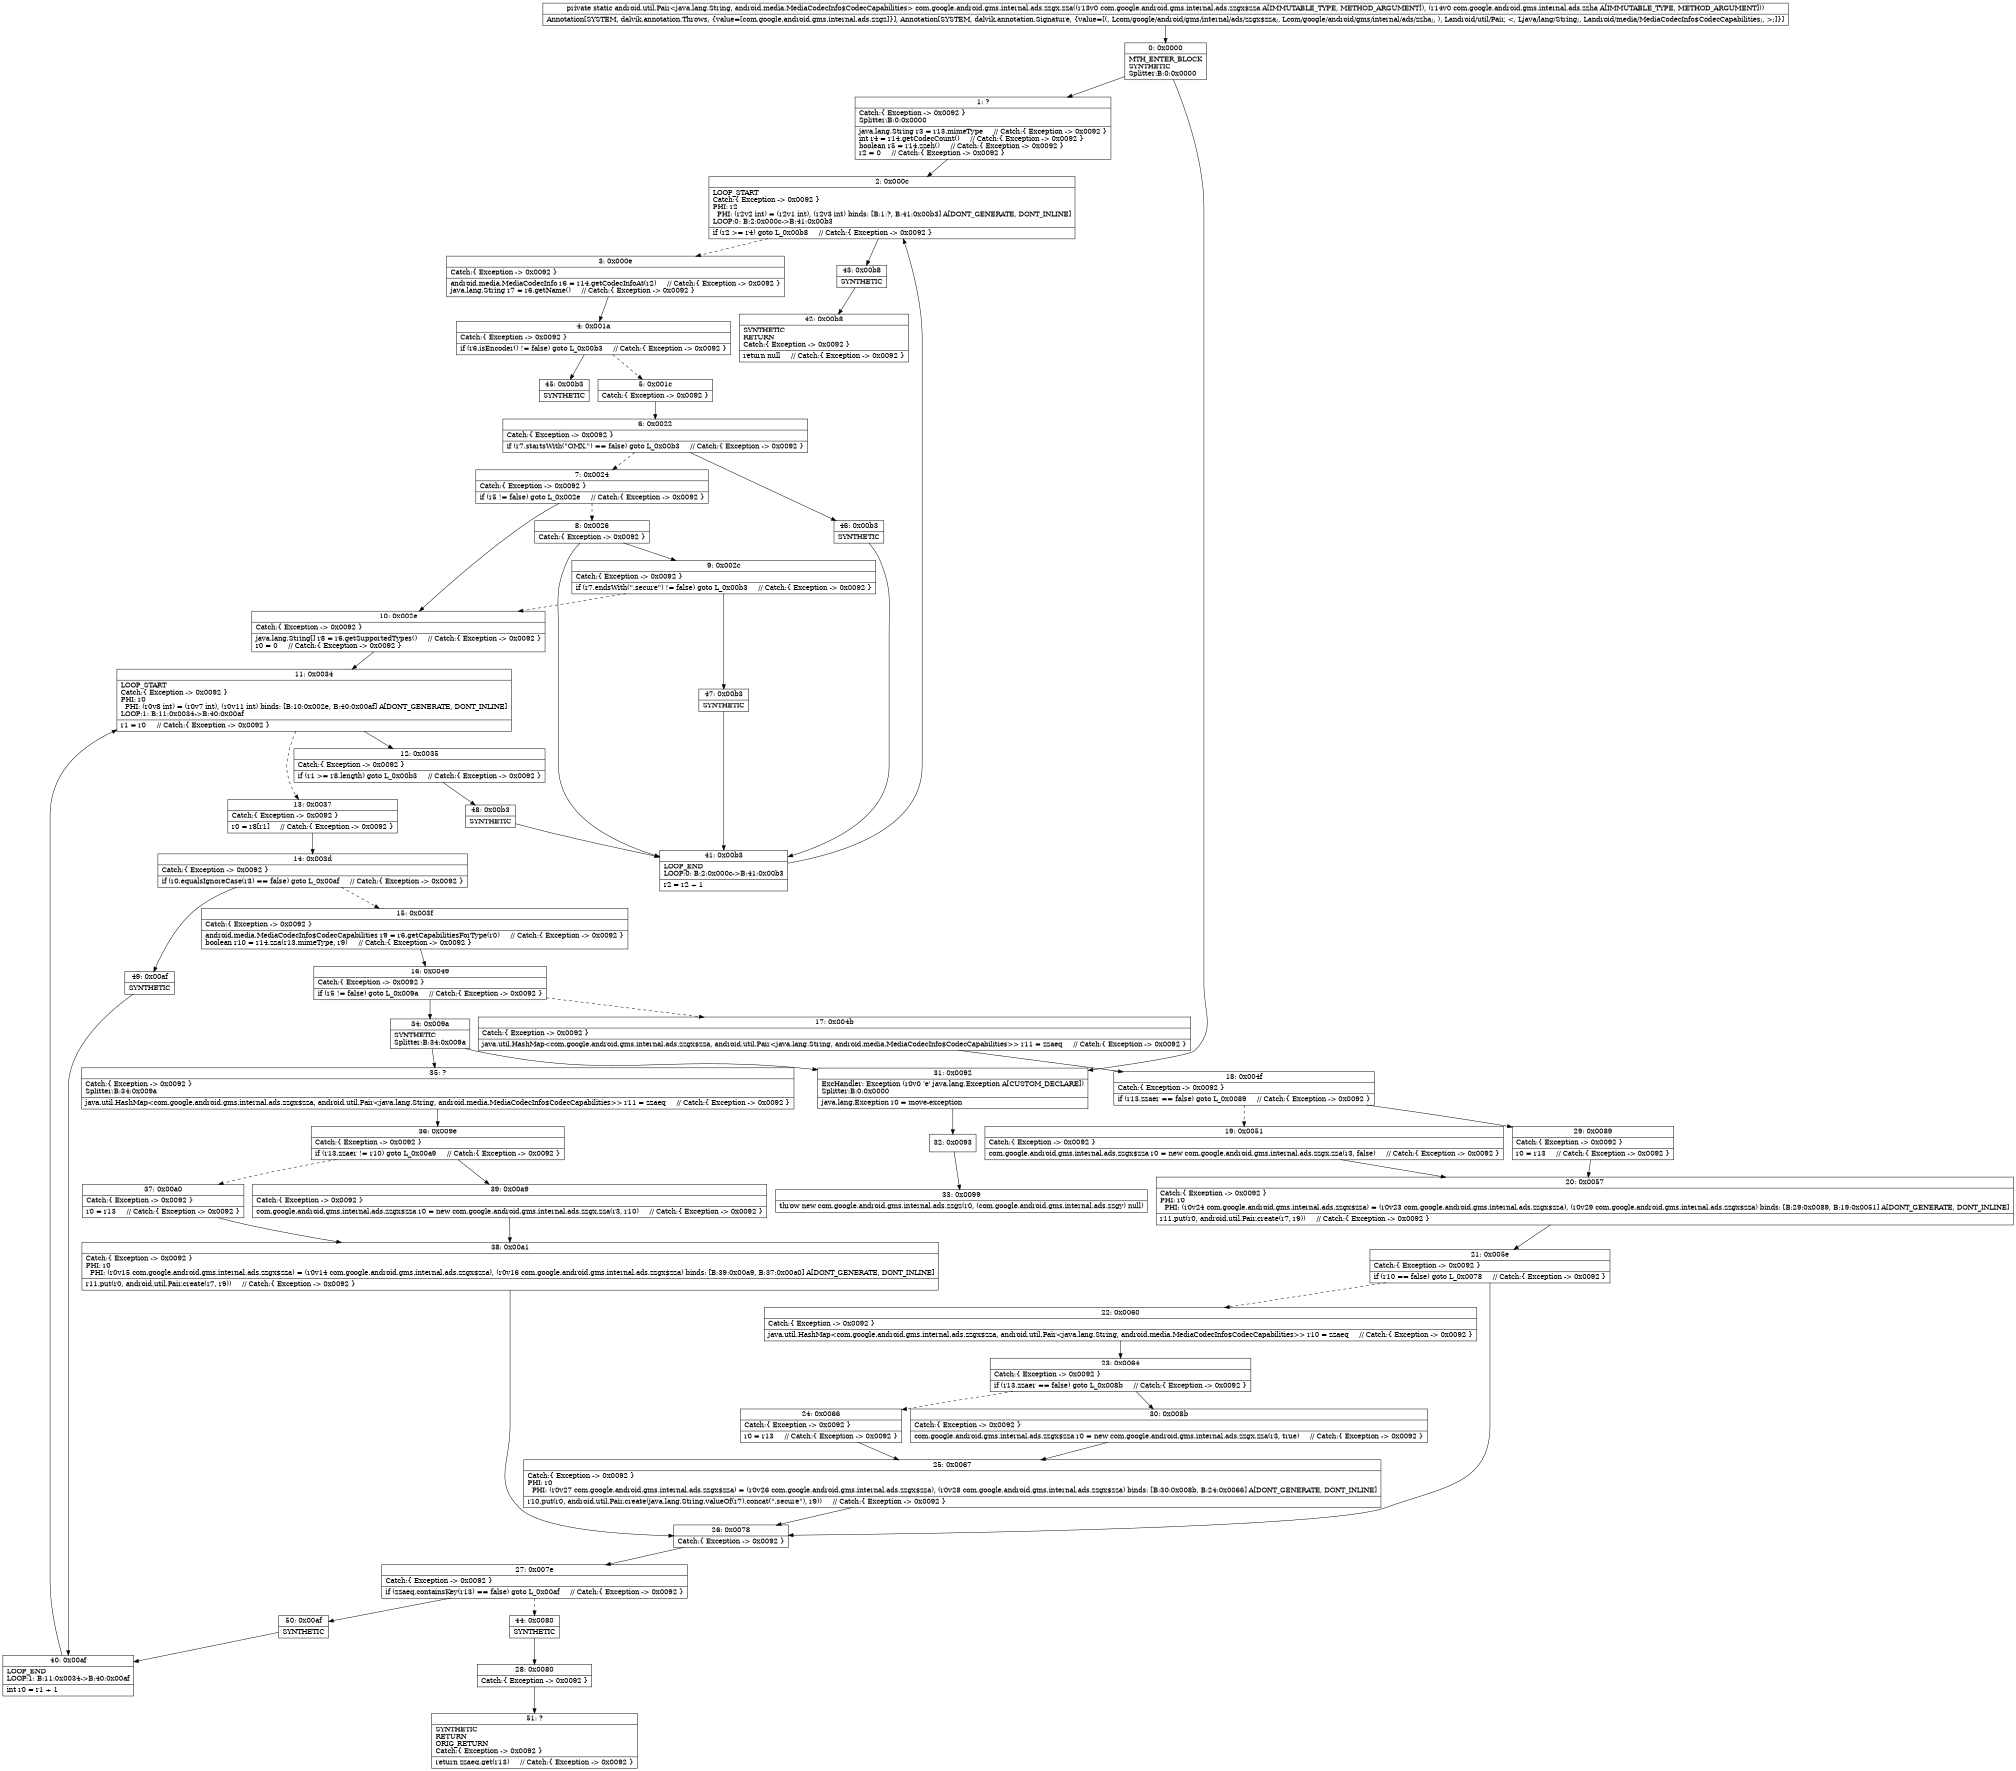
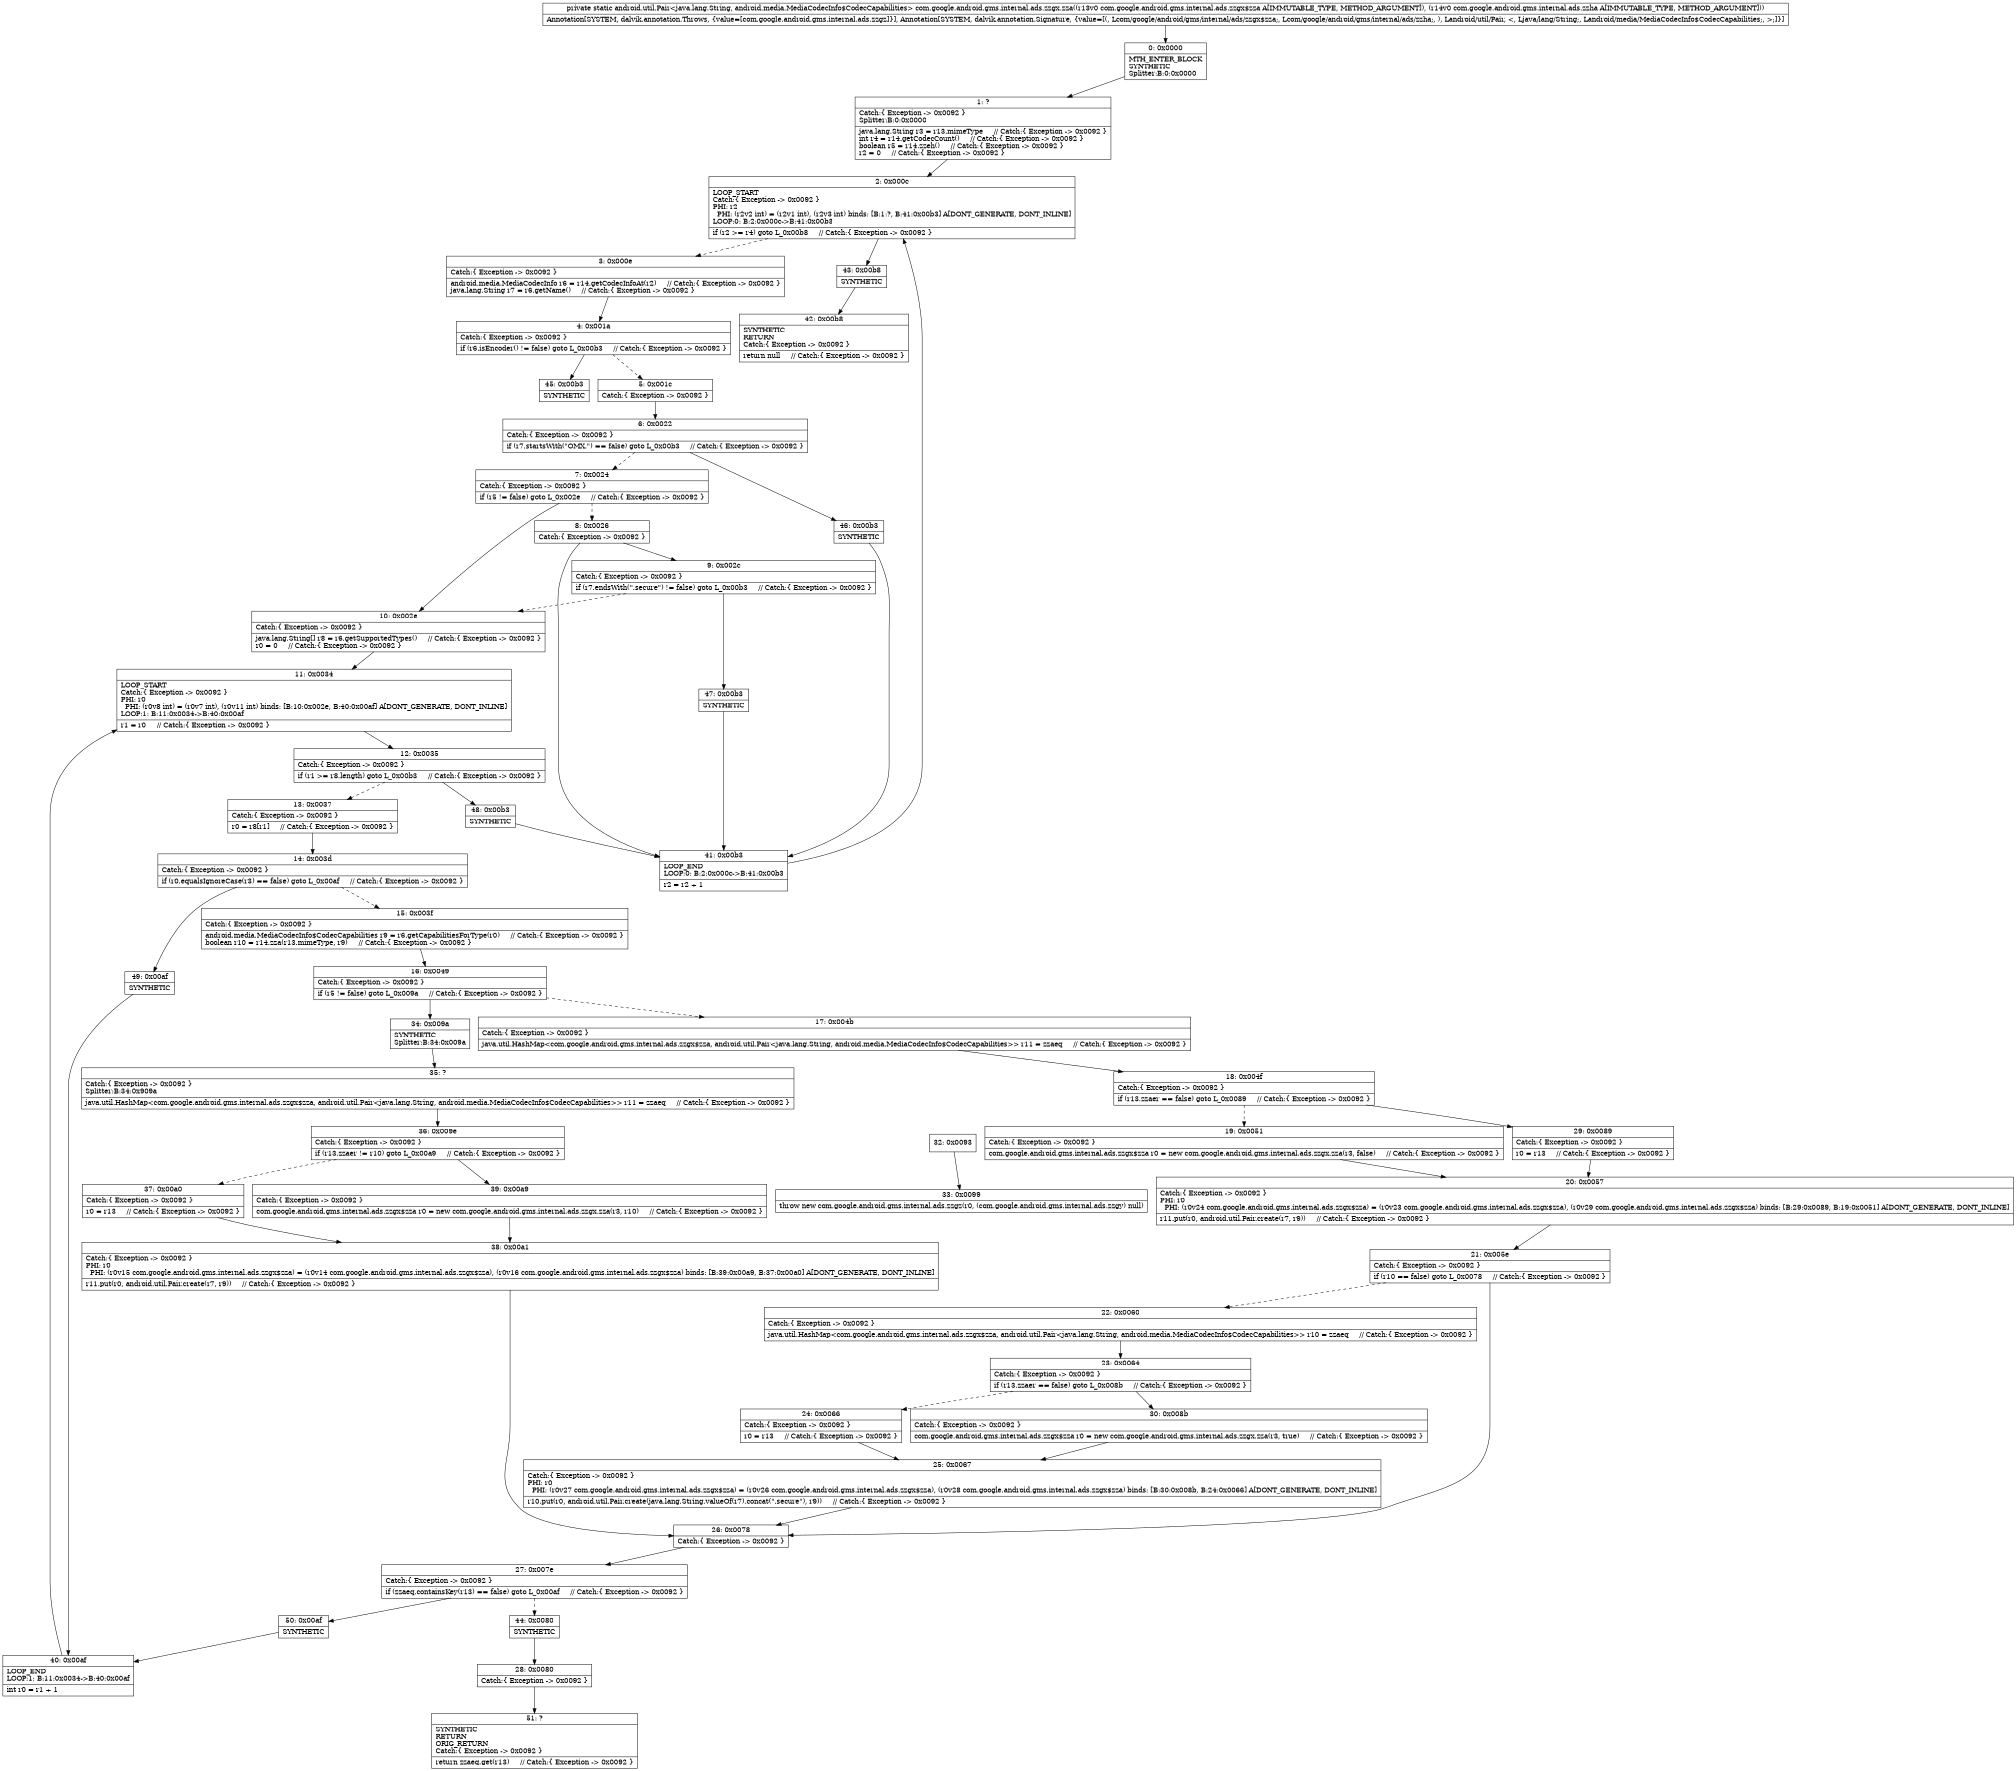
(287, 764) -> (368, 790)
(953, 1088) -> none
(121, 1092) -> (121, 1092)
